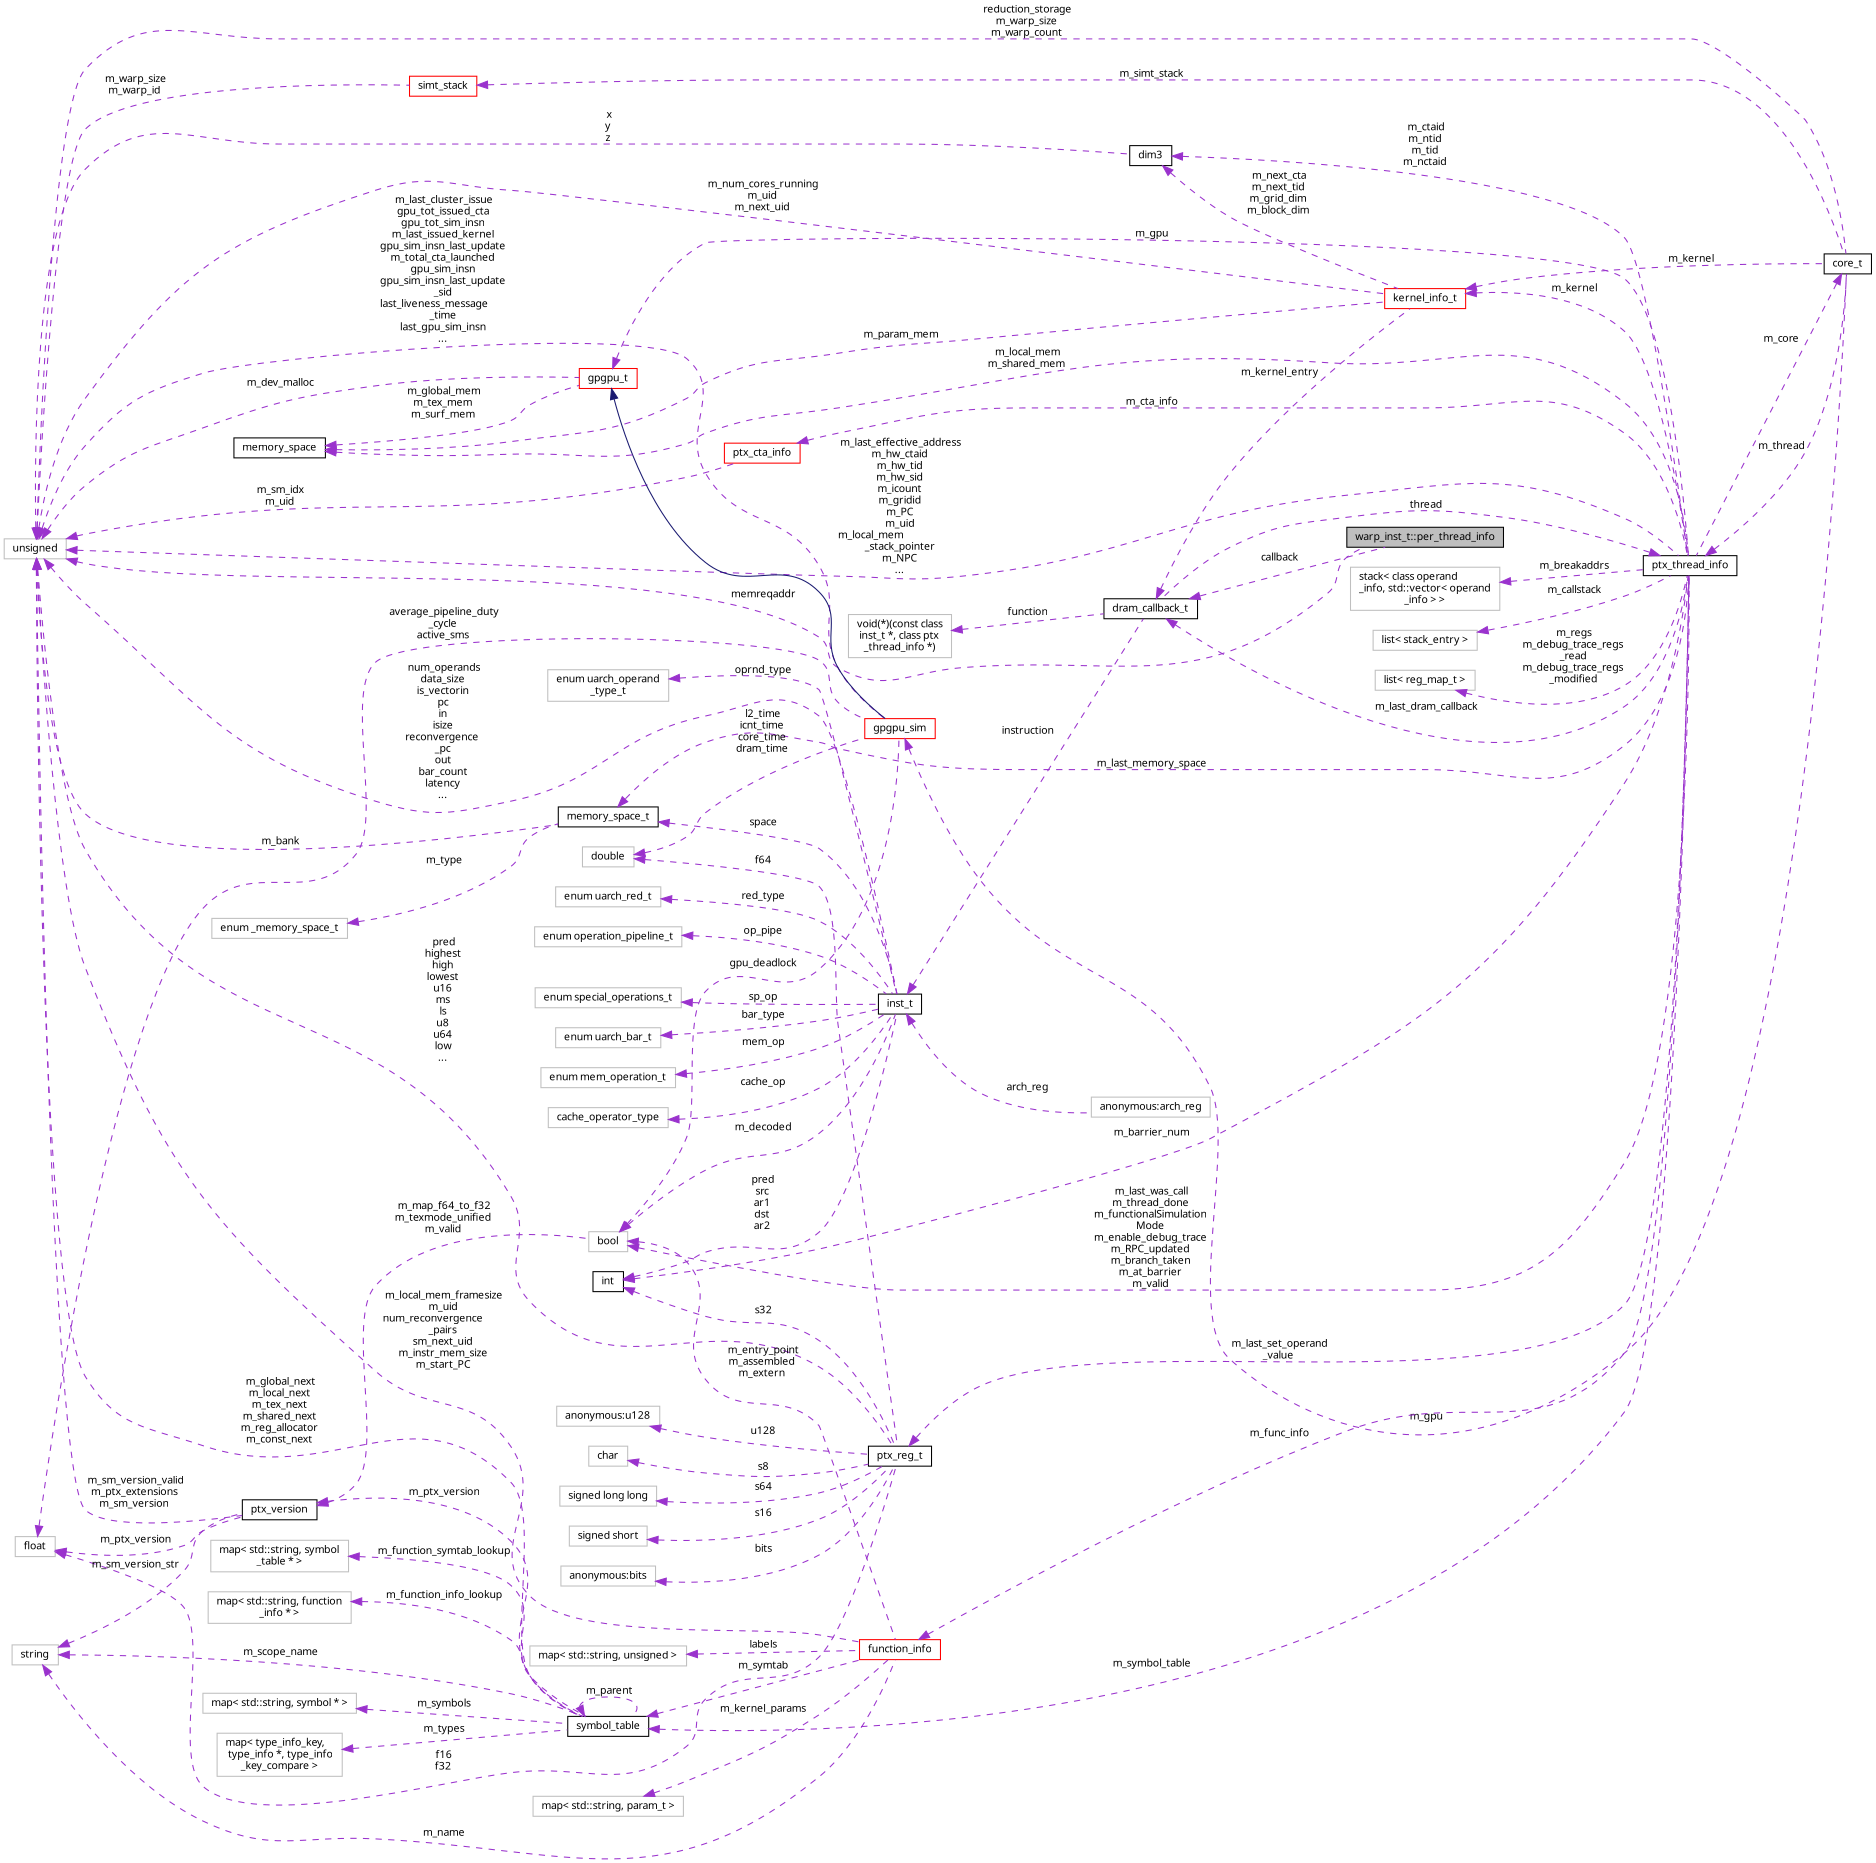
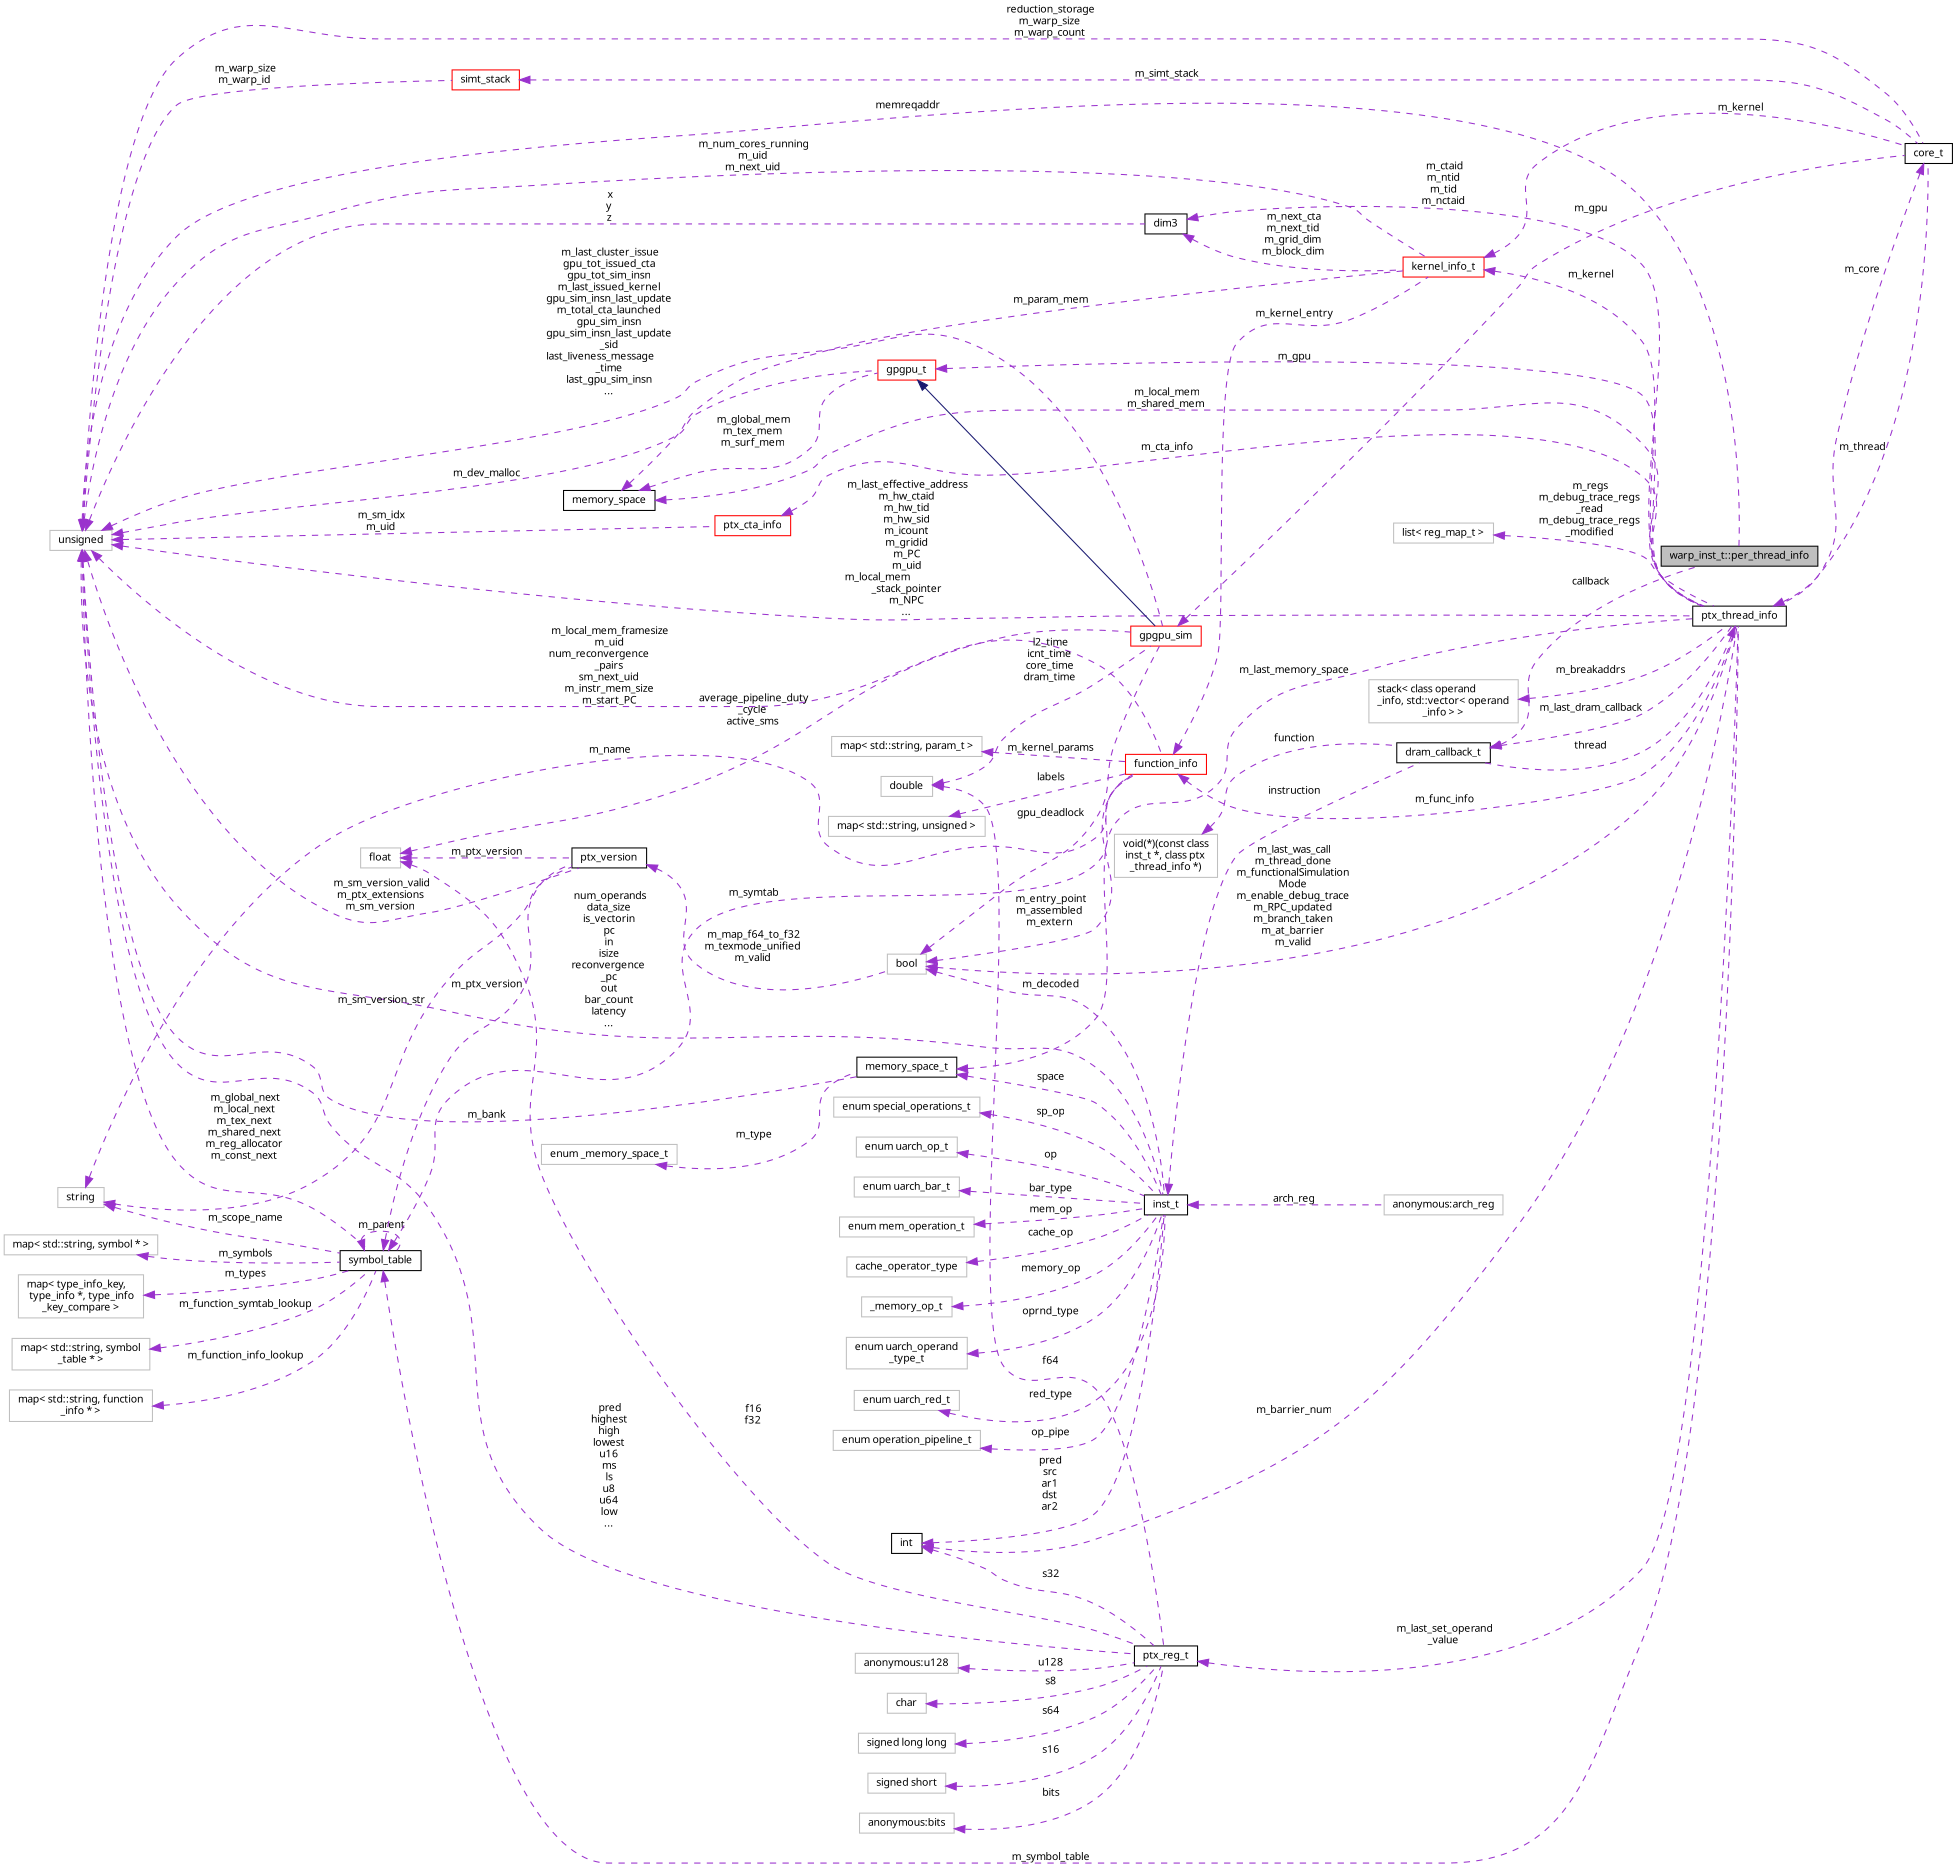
(1266, 433) -> (1223, 443)
(1425, 640) -> none
none -> (907, 1147)
none -> (907, 1307)
(501, 1533) -> (468, 1038)
